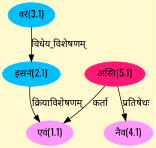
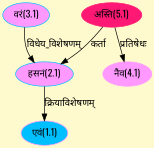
(31, 15) -> (26, 15)
(31, 74) -> (44, 74)
(88, 103) -> (86, 45)
(50, 133) -> (44, 133)
